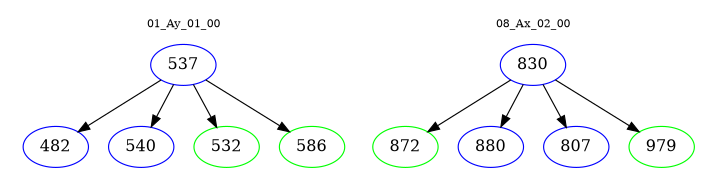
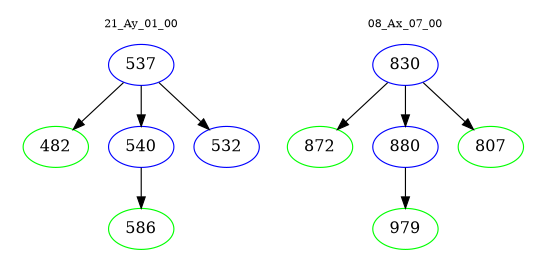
(184, 24) -> (141, 24)
(534, 24) -> (405, 24)
(243, 103) -> (141, 182)
(592, 103) -> (405, 182)
(56, 147) -> (56, 147)
(227, 147) -> (227, 147)
(576, 147) -> (491, 147)
